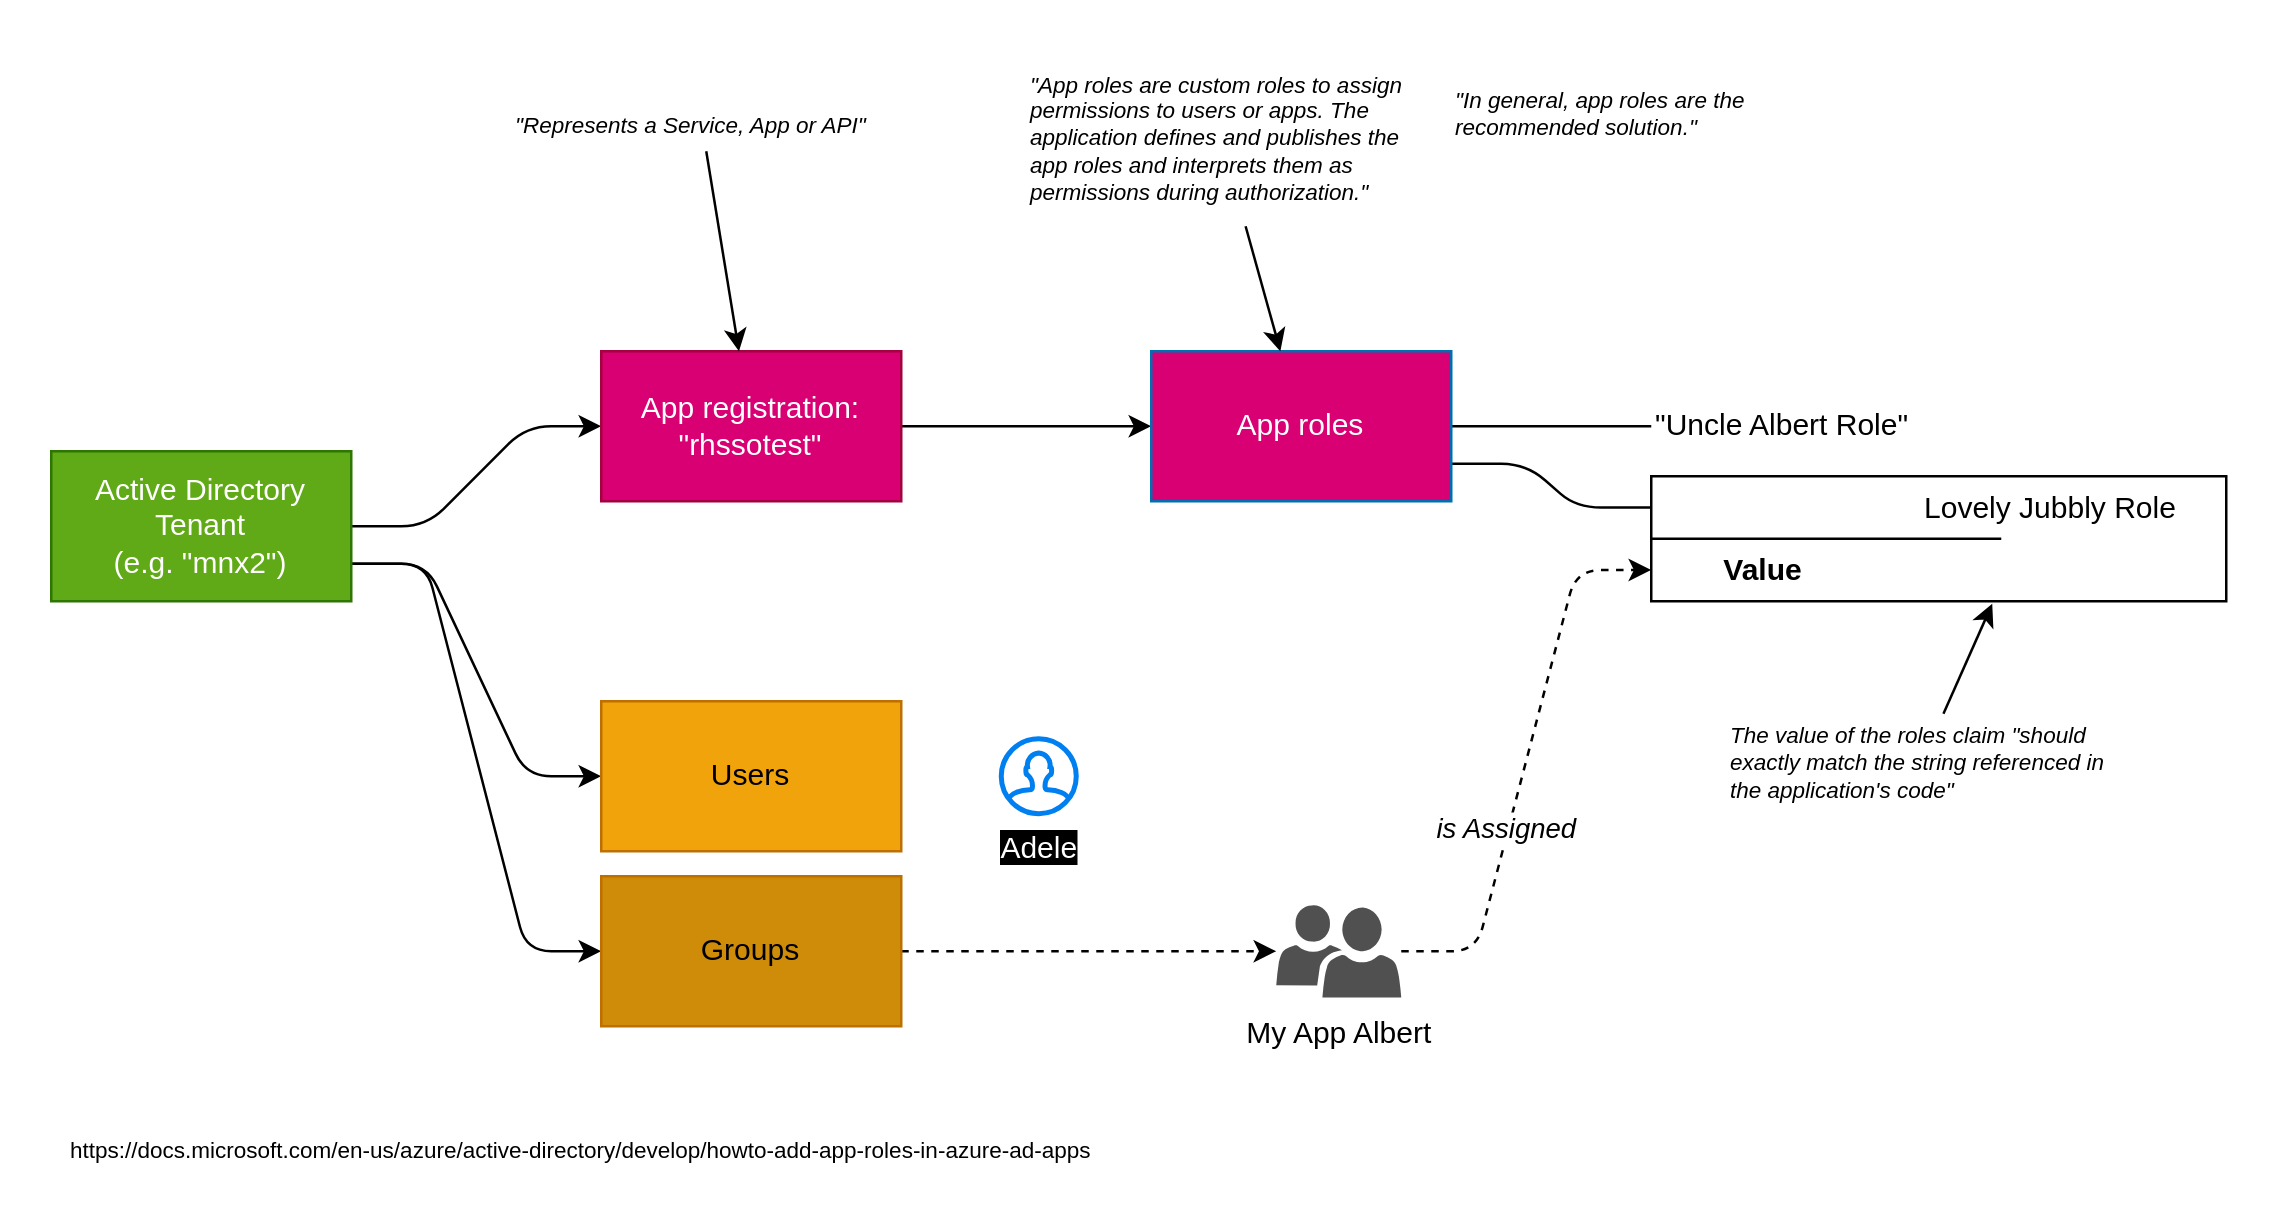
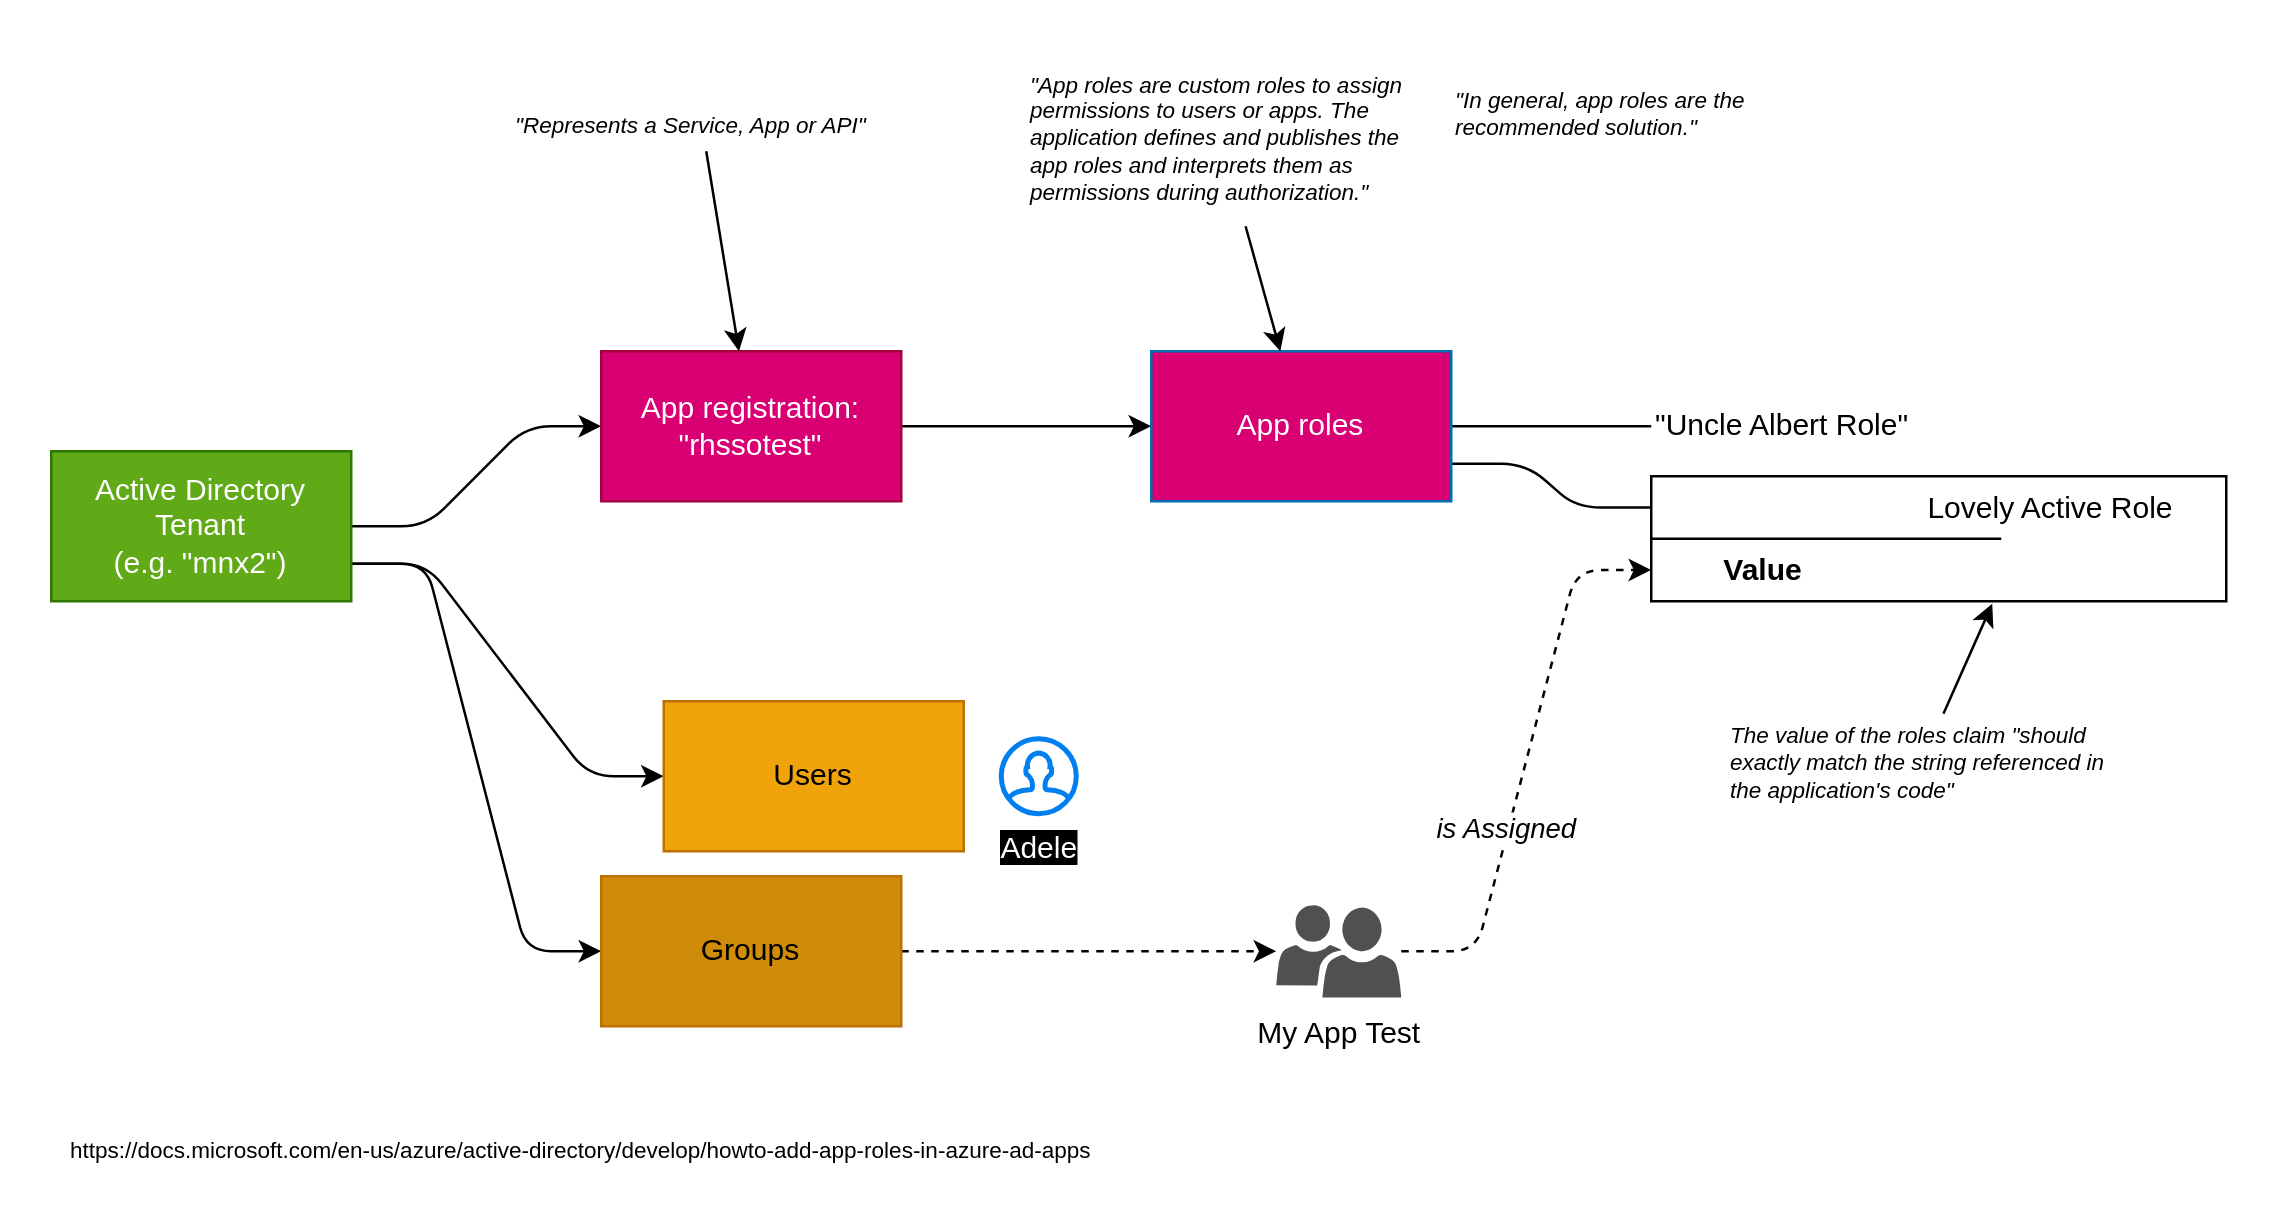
(2051, 509) -> (2051, 509)
(751, 776) -> (814, 776)
(1340, 1034) -> (1340, 1034)
